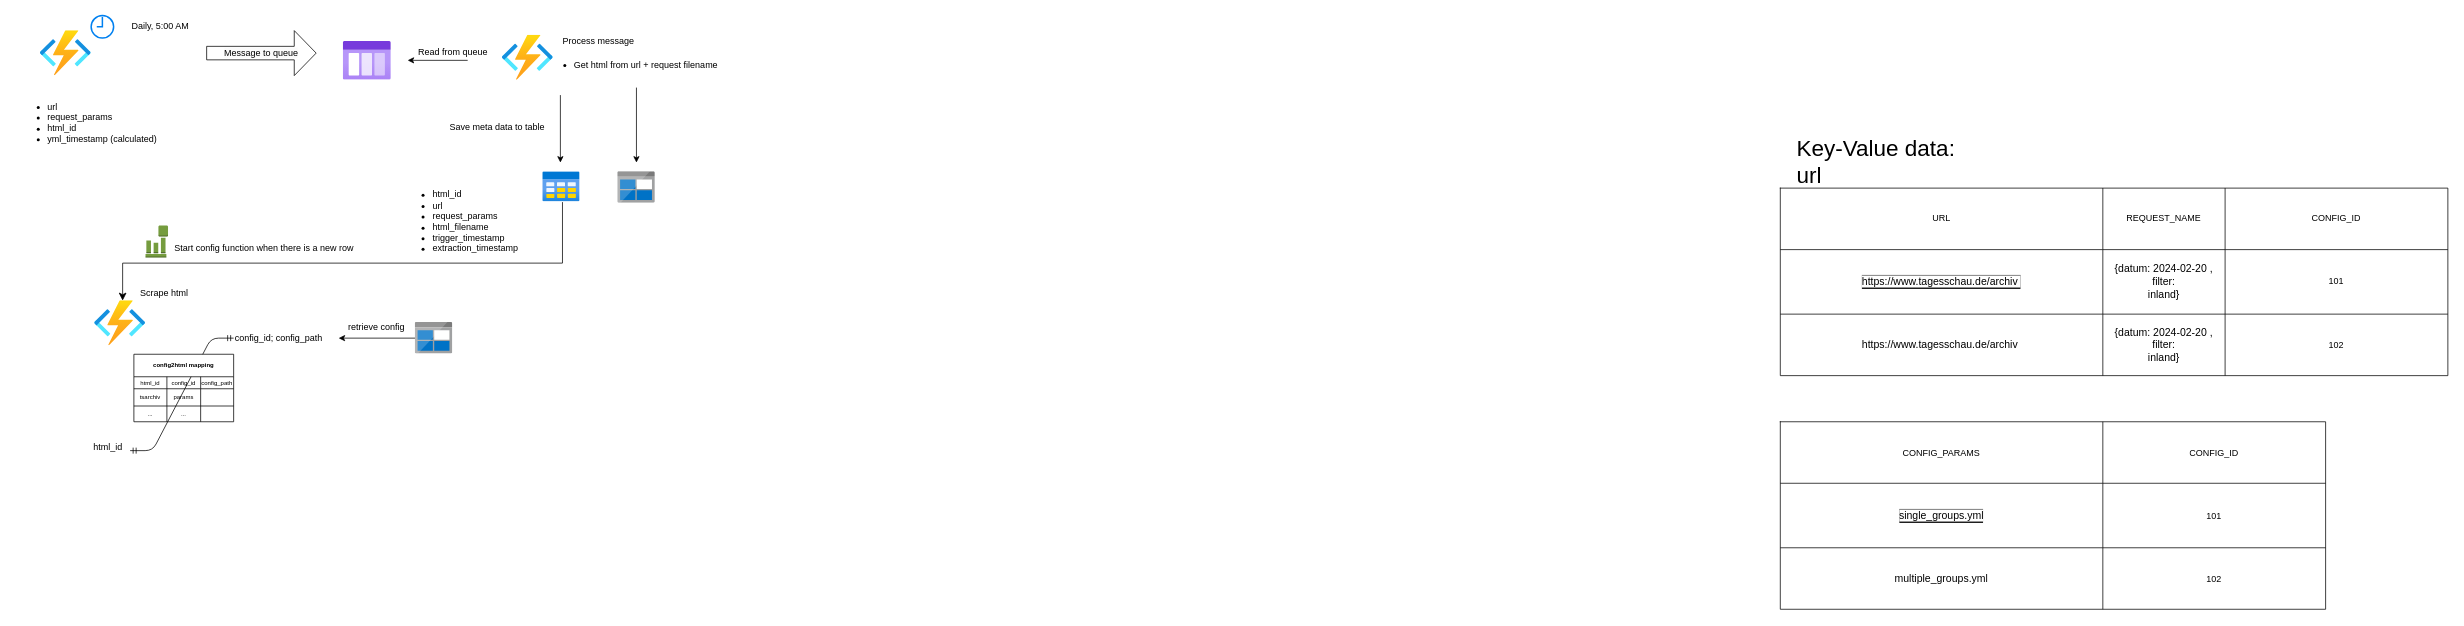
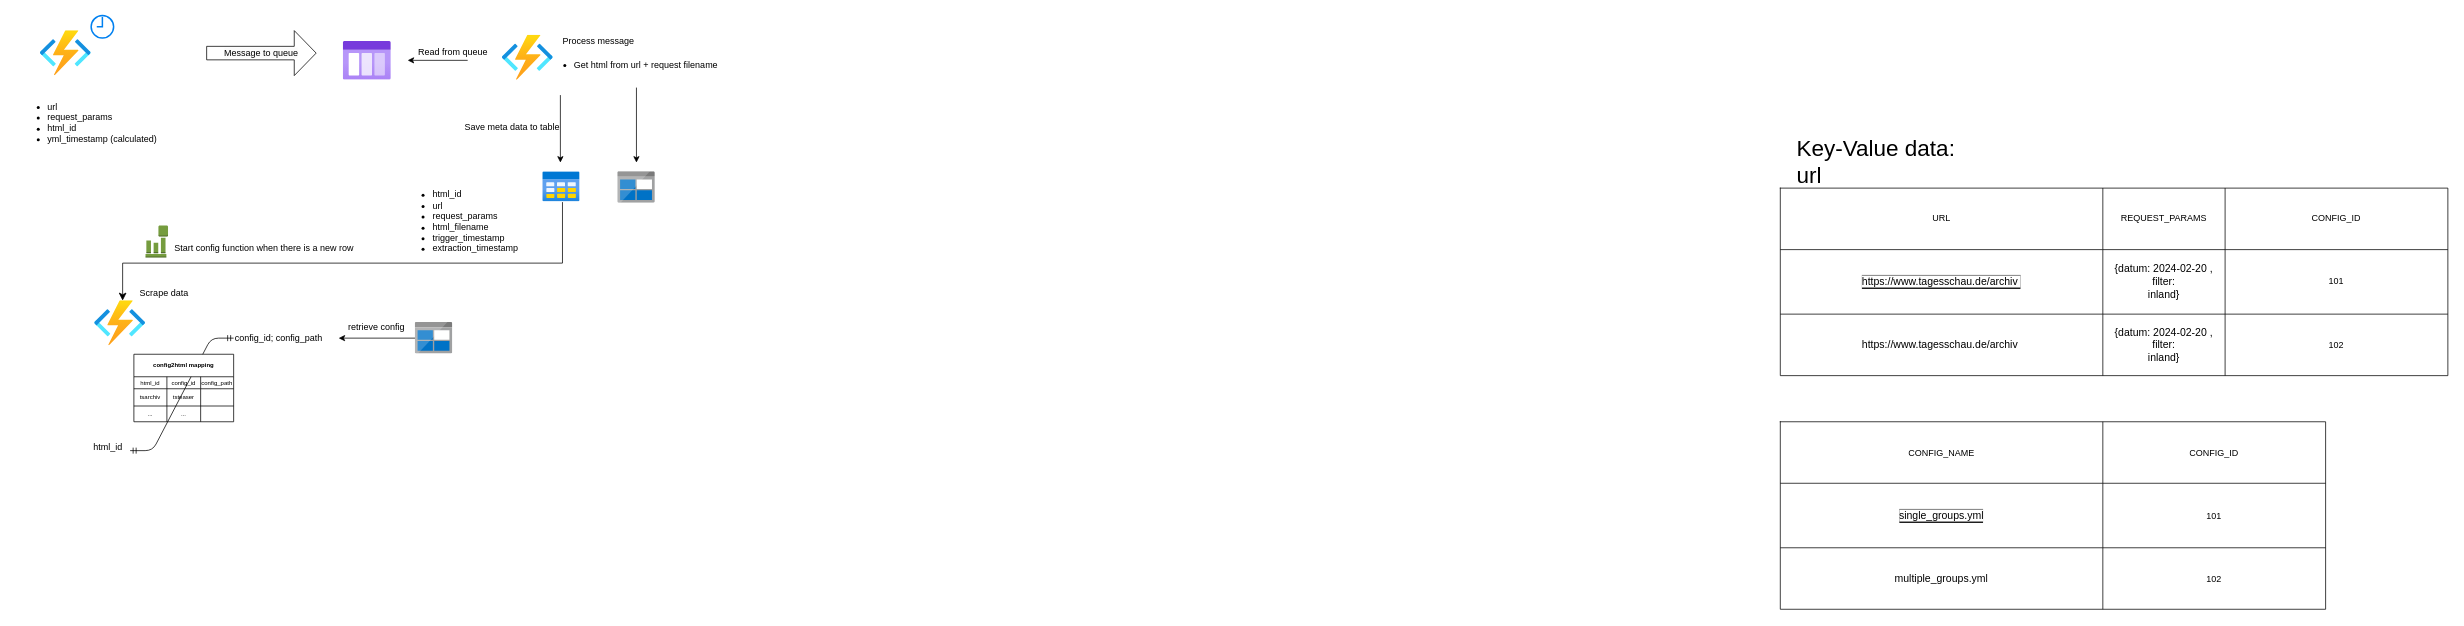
(160, 27) -> none
(497, 127) -> (512, 127)
(2164, 219) -> (2164, 219)
(164, 293) -> (164, 293)
(184, 397) -> (184, 397)
(1941, 453) -> (1941, 453)
